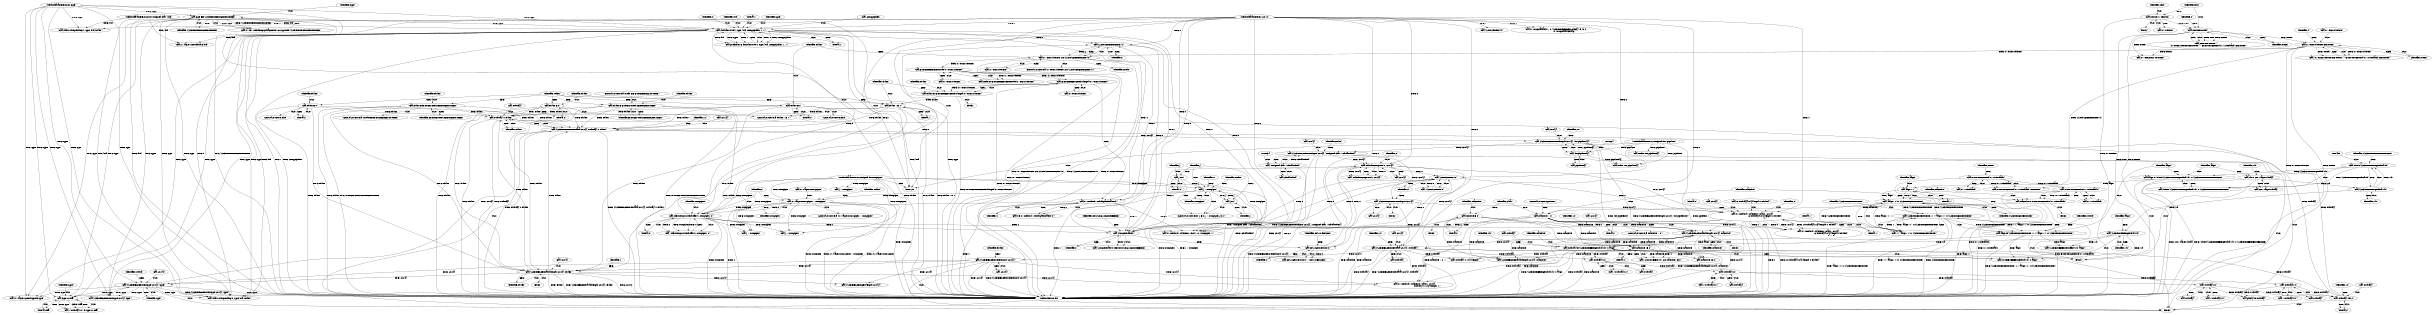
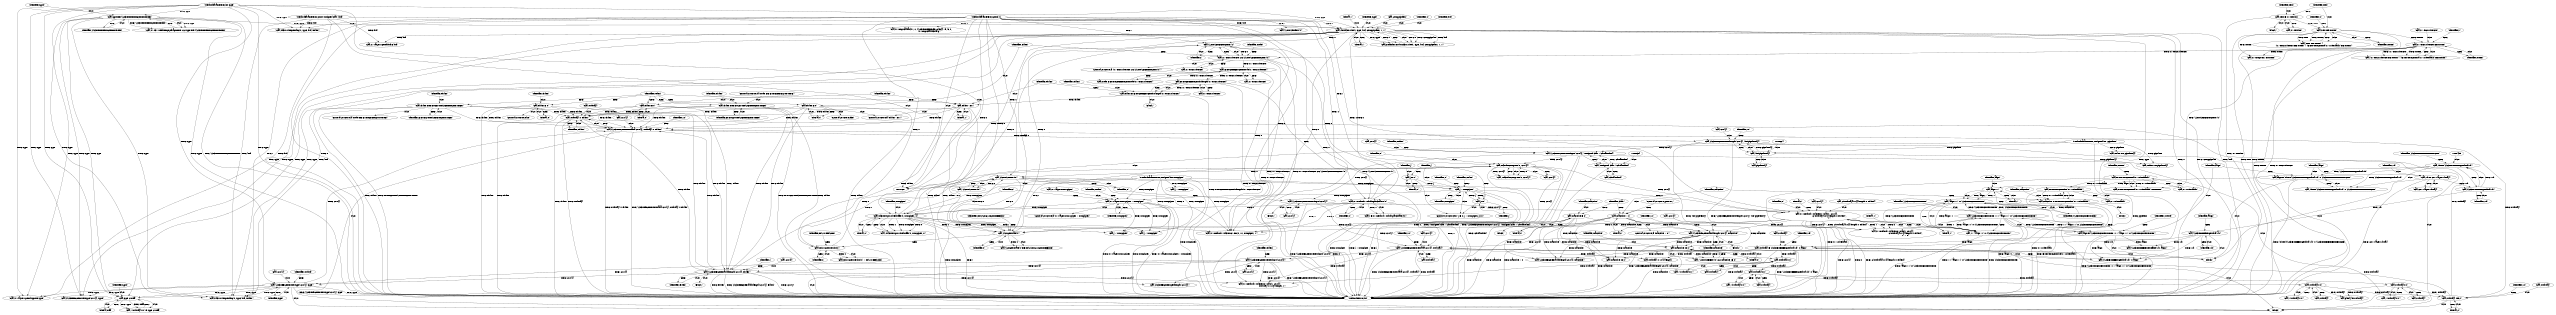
(1254, 17) -> (986, 17)
(1093, 64) -> (1252, 51)
(910, 189) -> (900, 189)
(1470, 216) -> (1576, 216)
